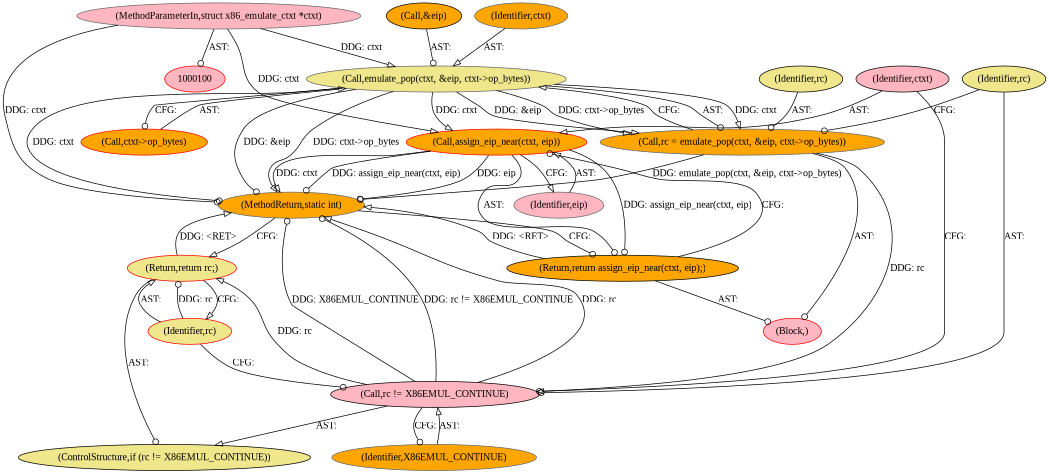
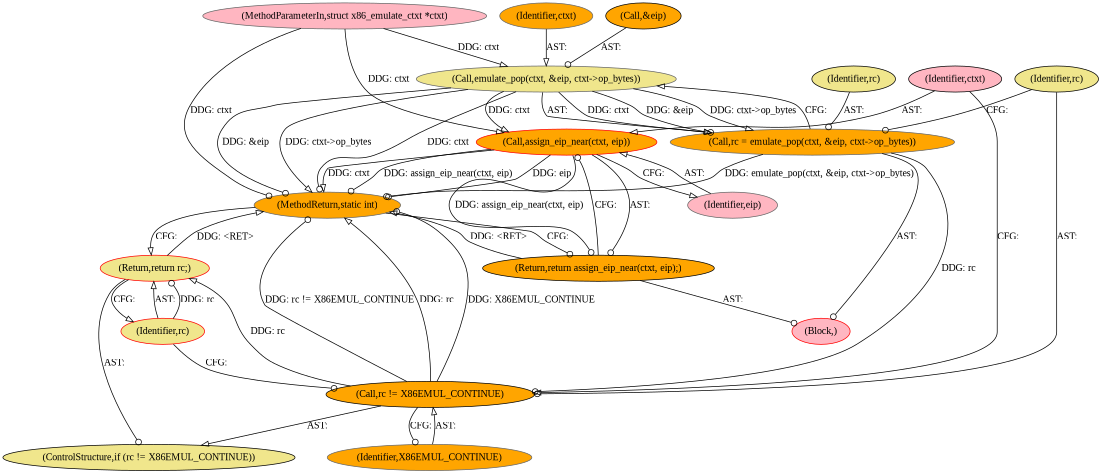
(195, 79) -> none
(144, 142) -> none
(435, 394) -> (430, 394)
